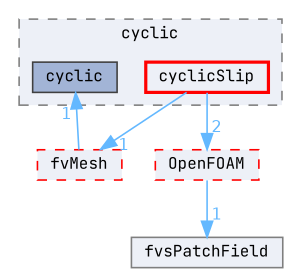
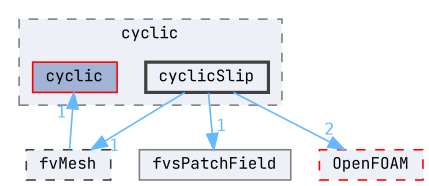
(75, 77) -> (75, 77)
(207, 77) -> (207, 77)
(80, 165) -> (69, 165)
(207, 201) -> (211, 115)
